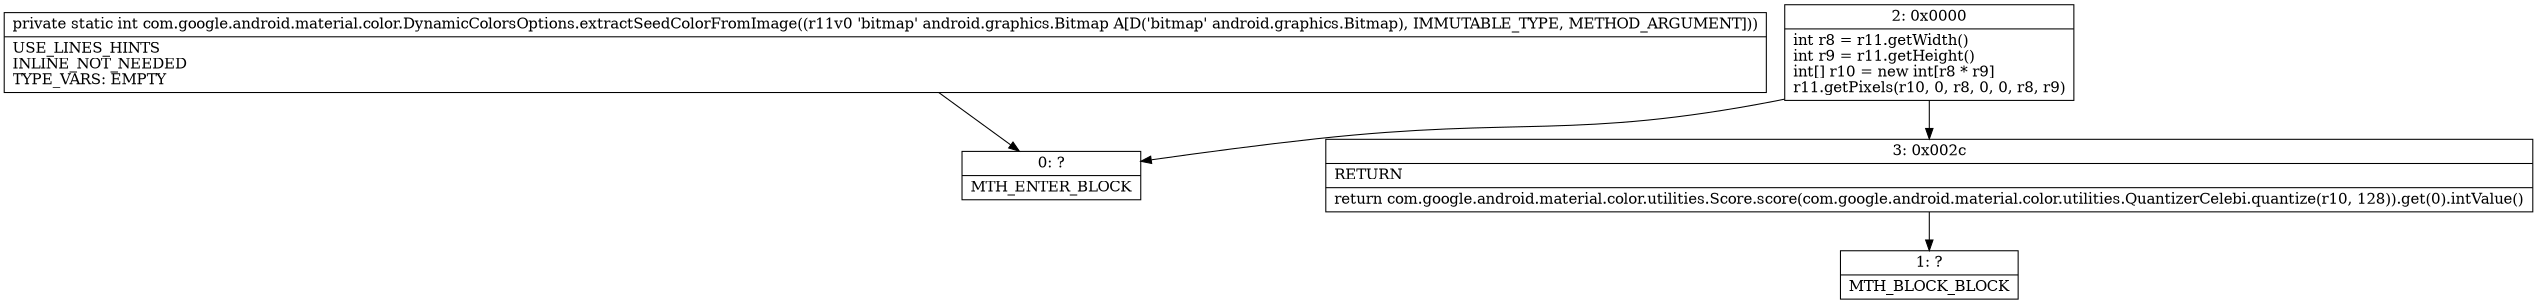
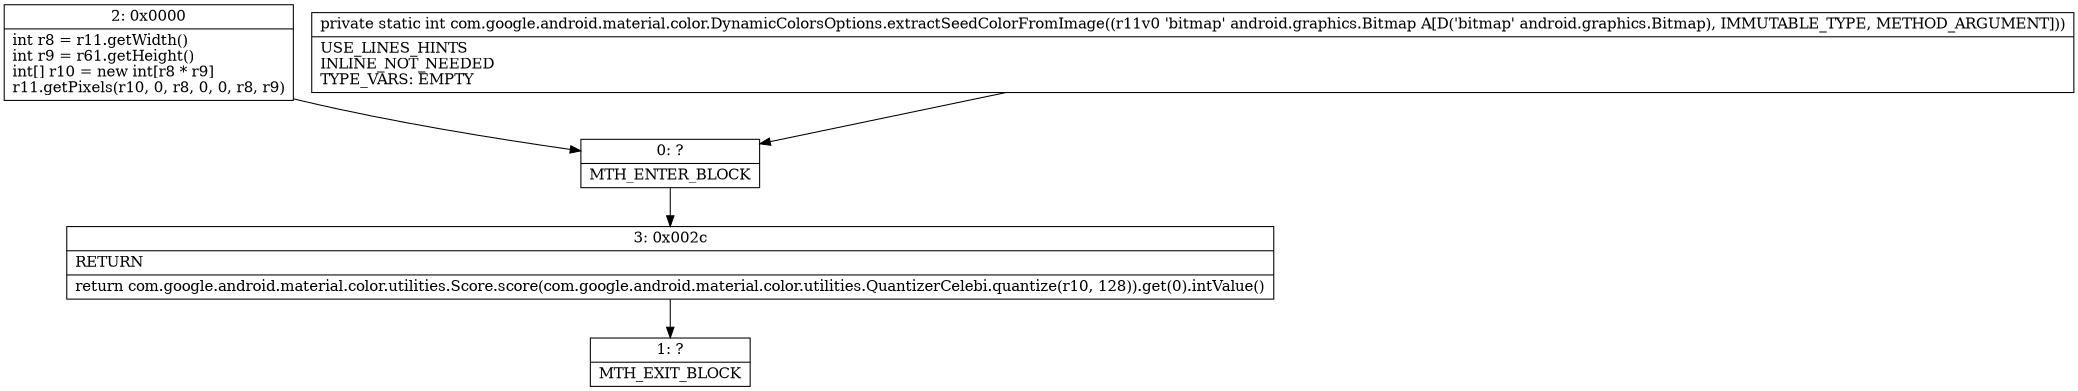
(1884, 56) -> (104, 56)
(1929, 114) -> (670, 202)
(1929, 287) -> (670, 374)
